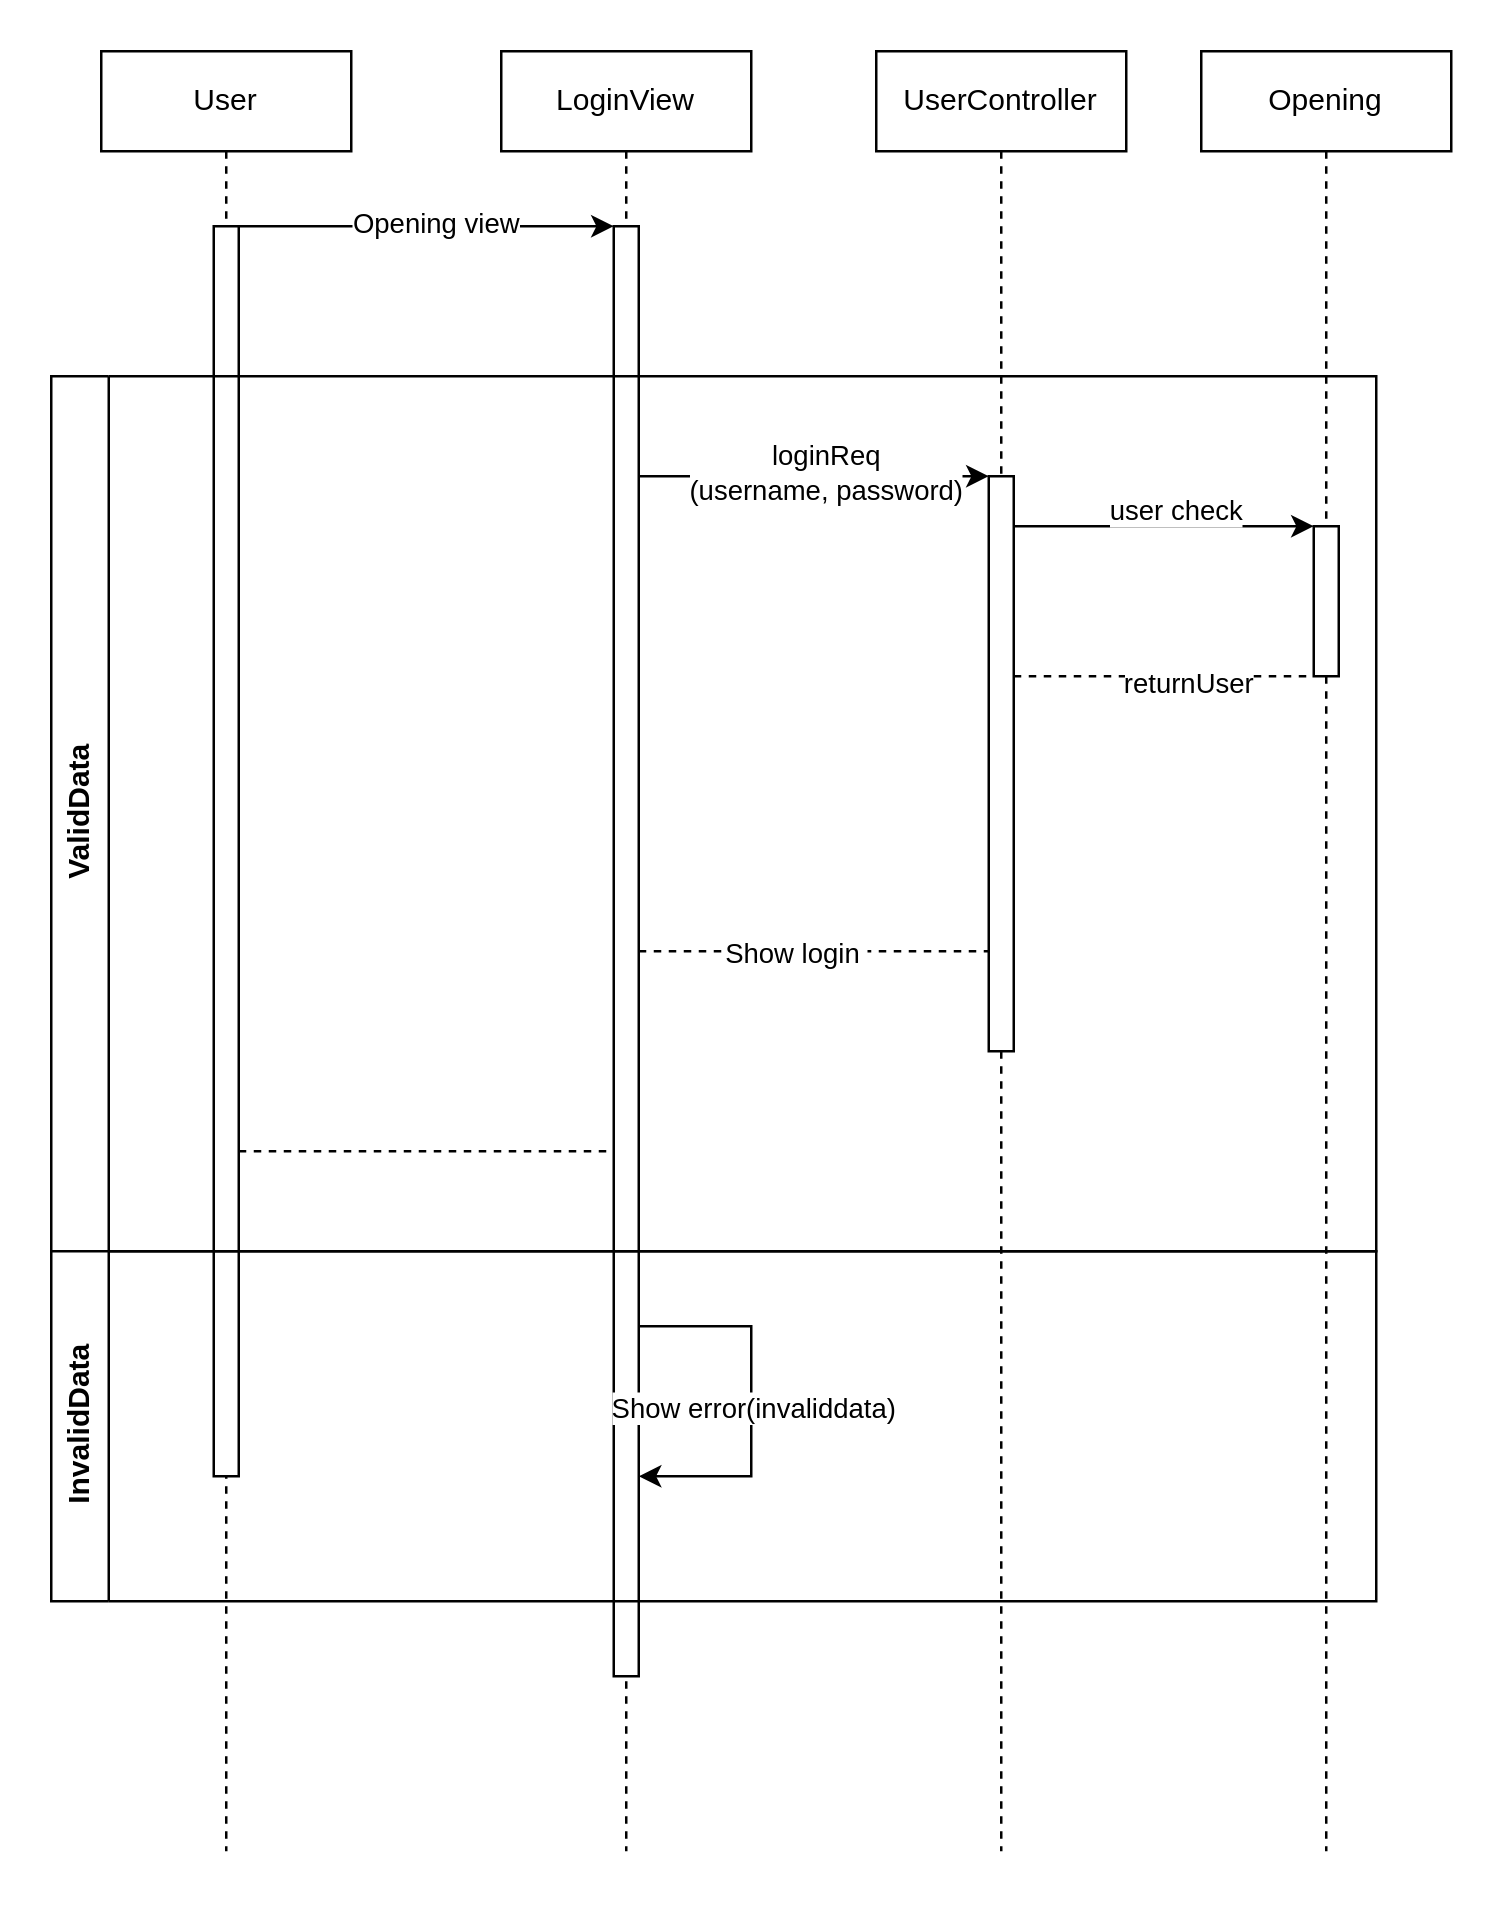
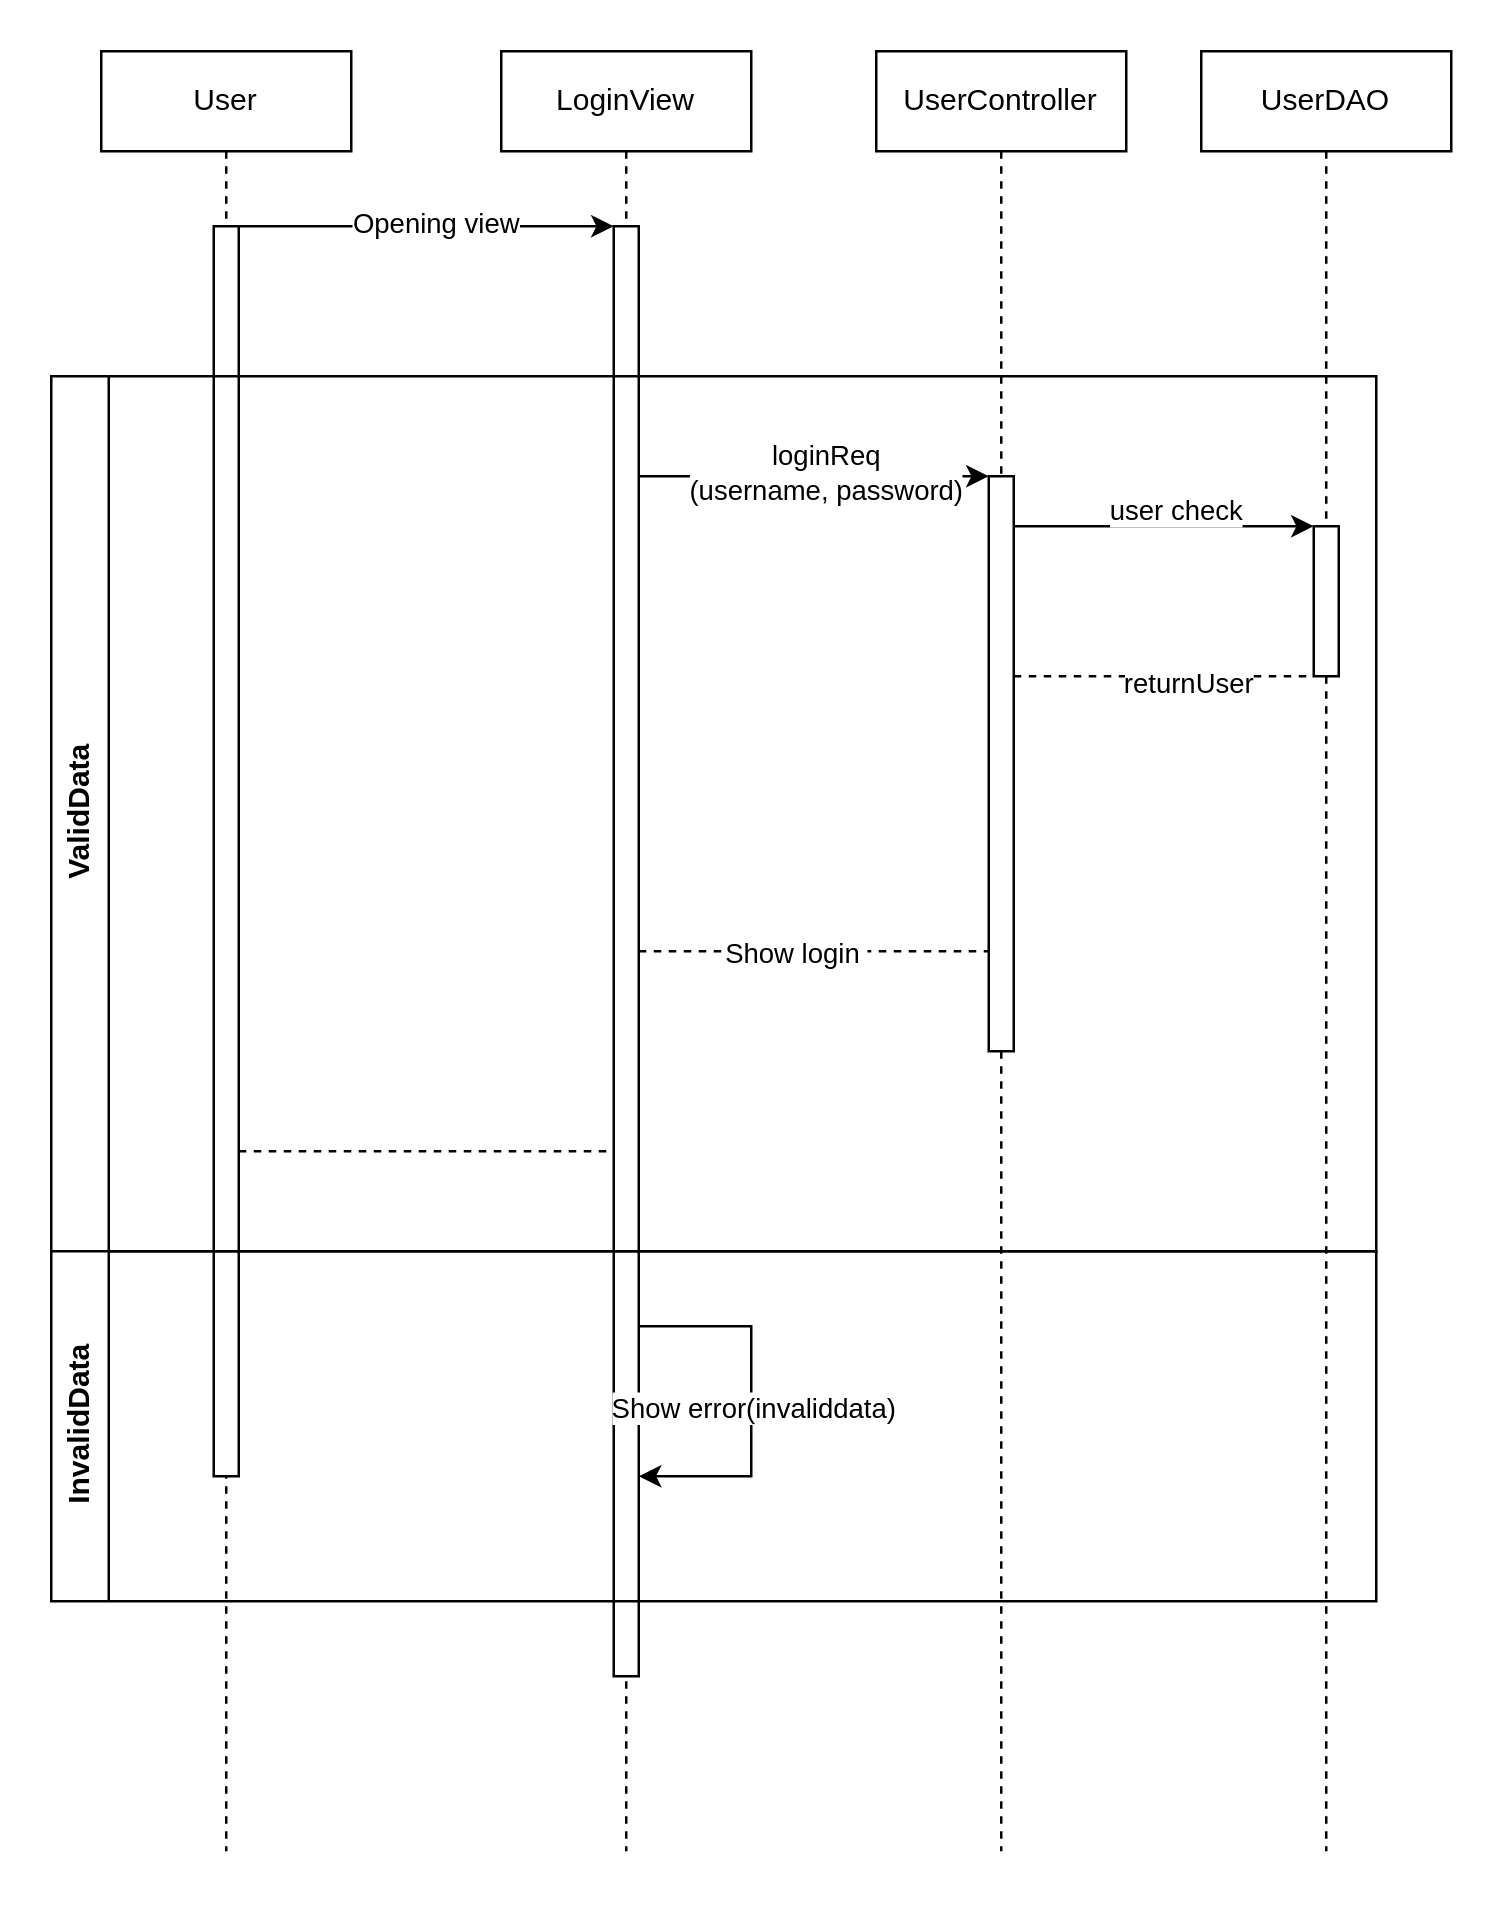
(1326, 101) -> (1326, 101)
